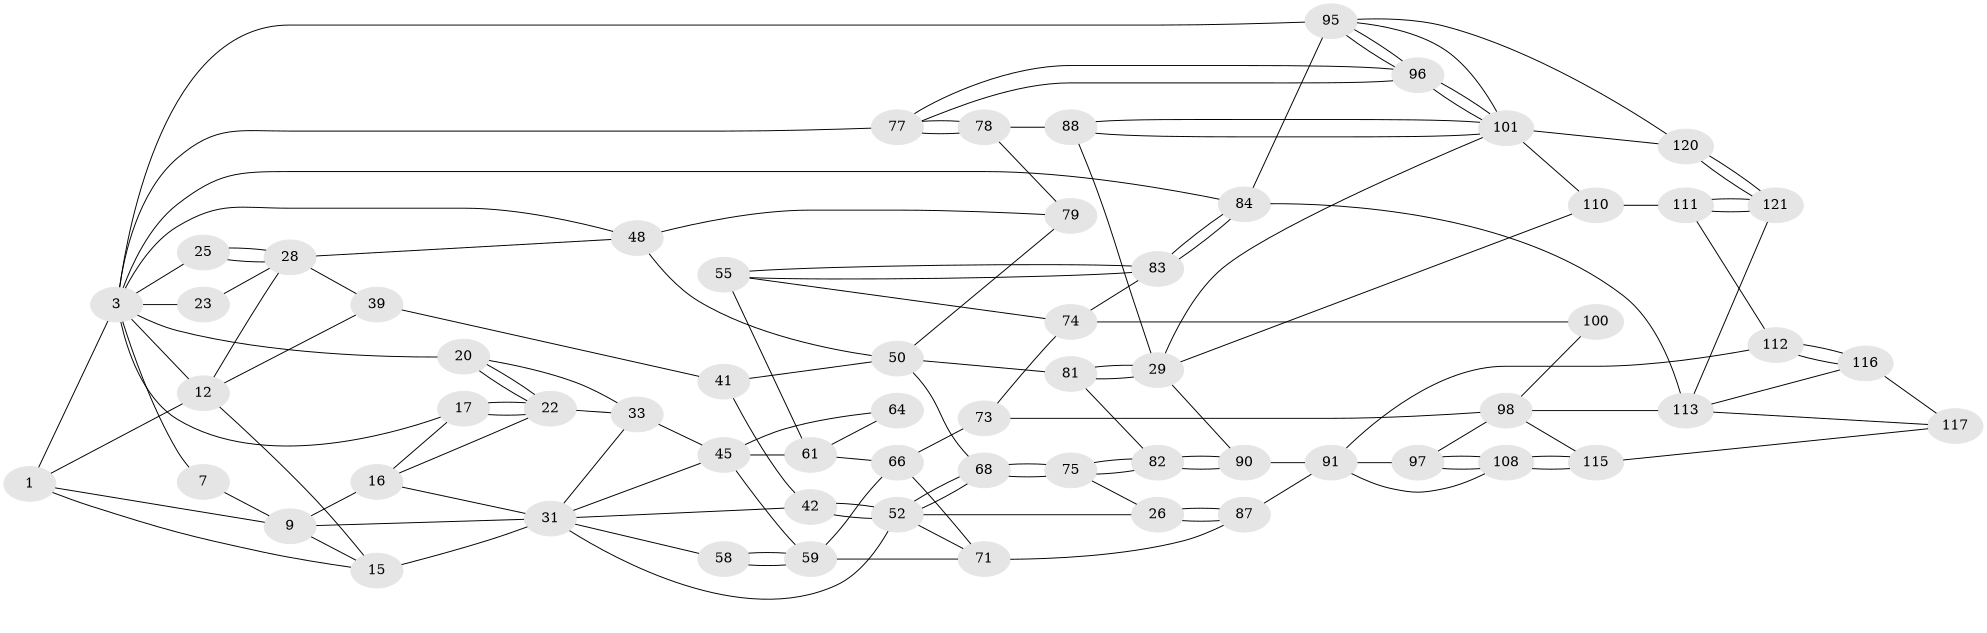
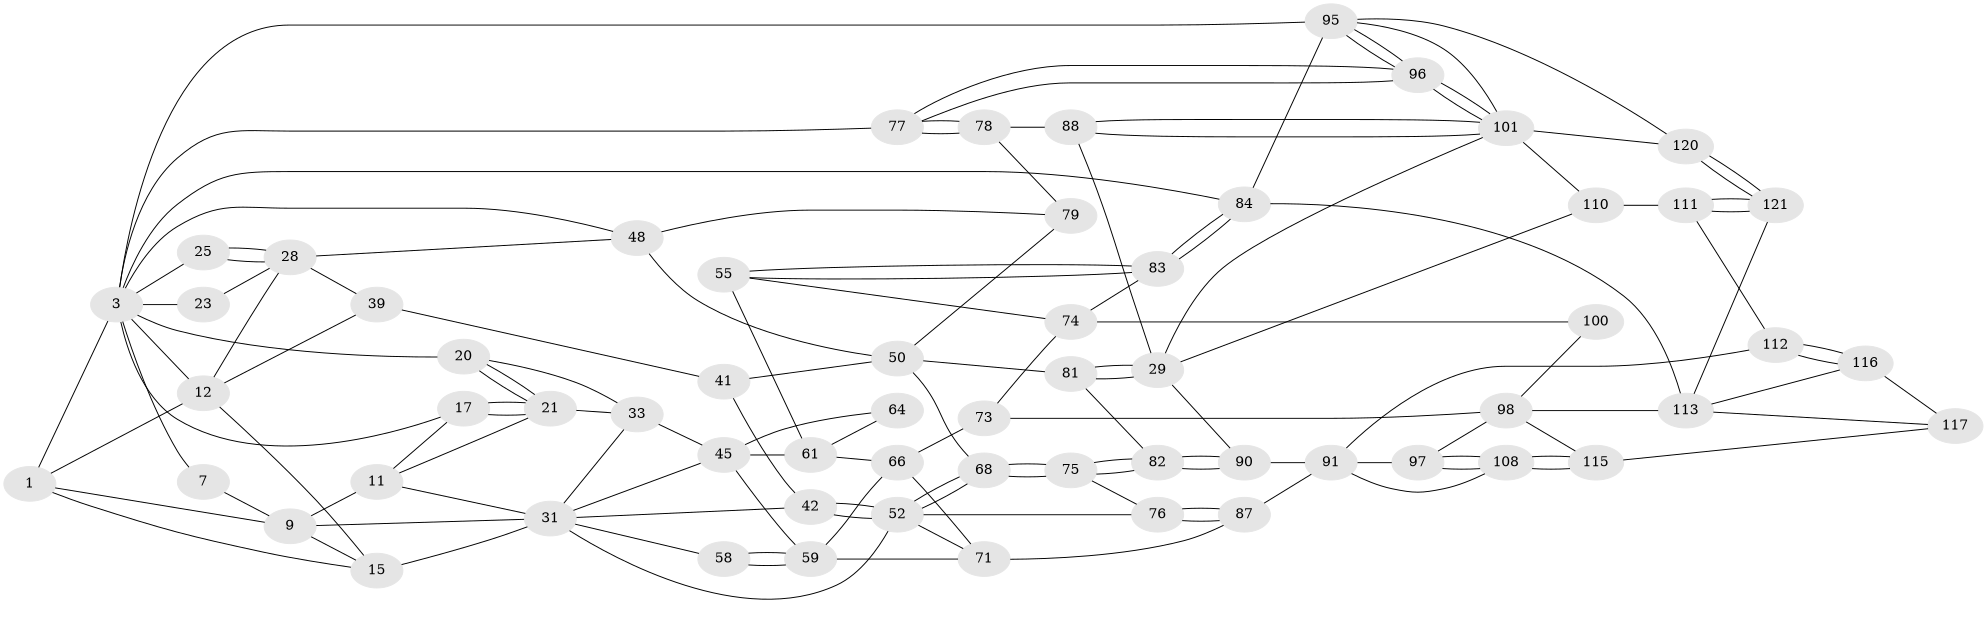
(550, 409) -> (550, 409)
(377, 482) -> (377, 482)
(1158, 515) -> (1158, 515)
